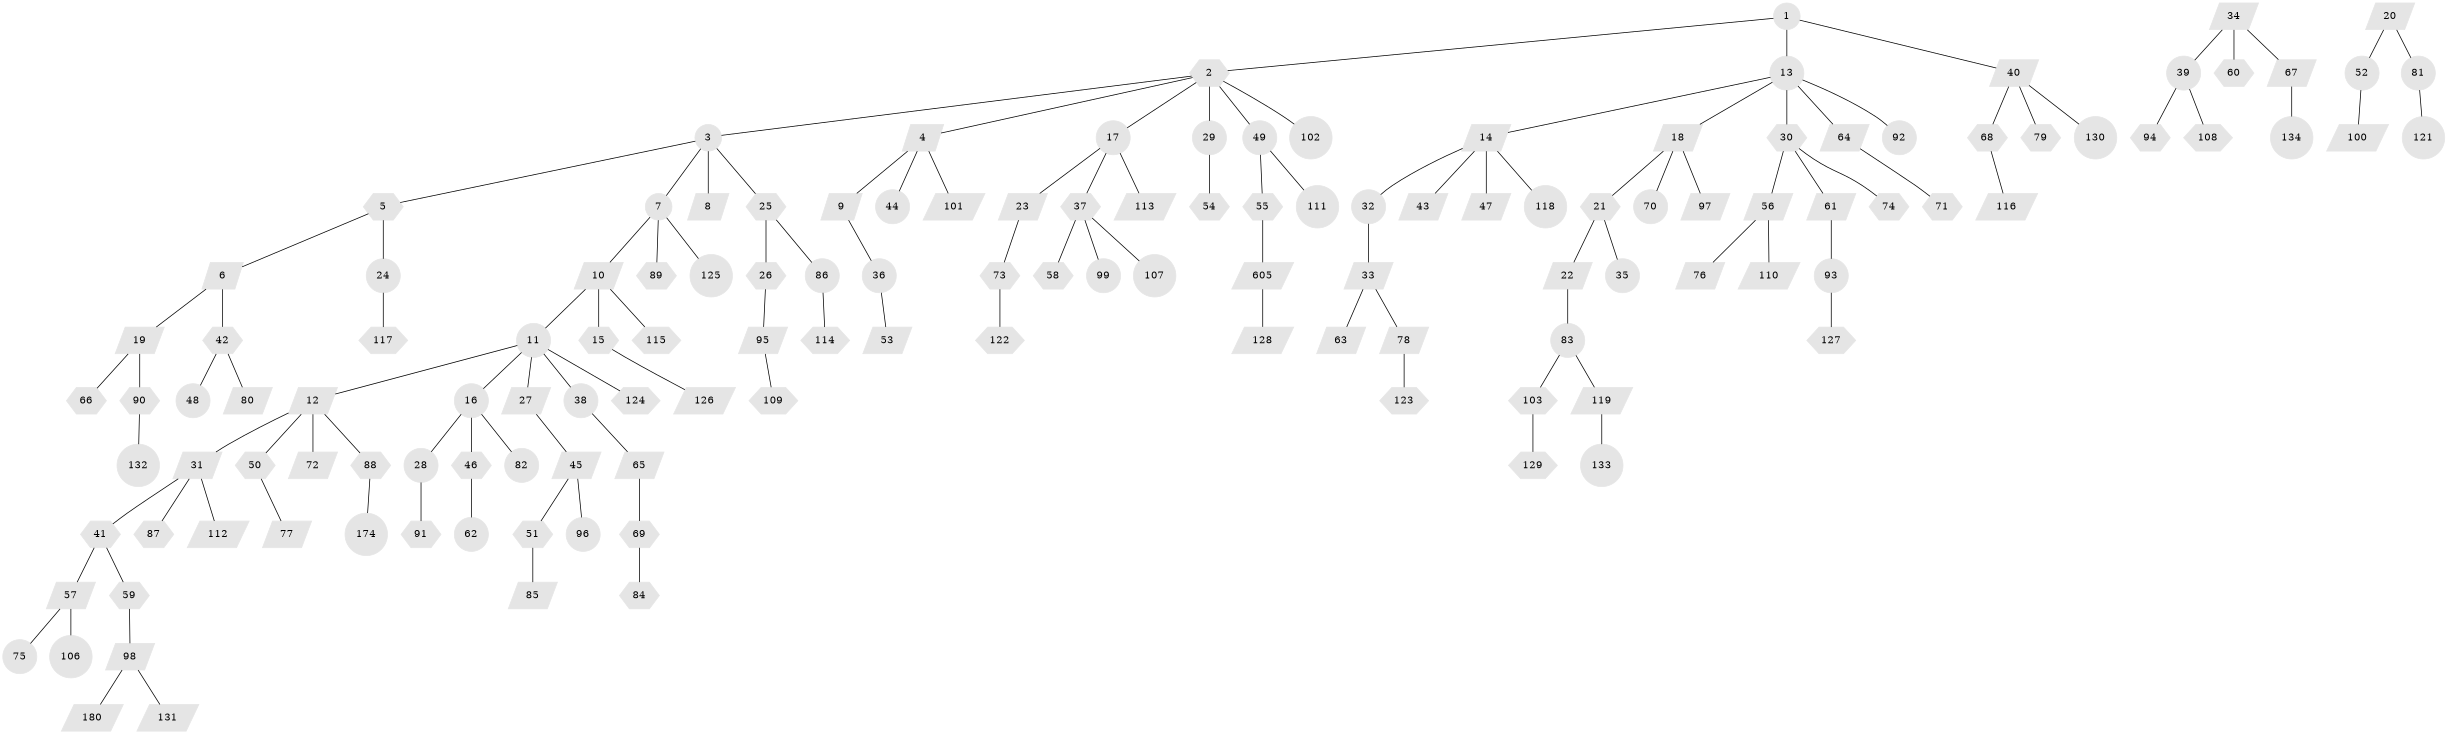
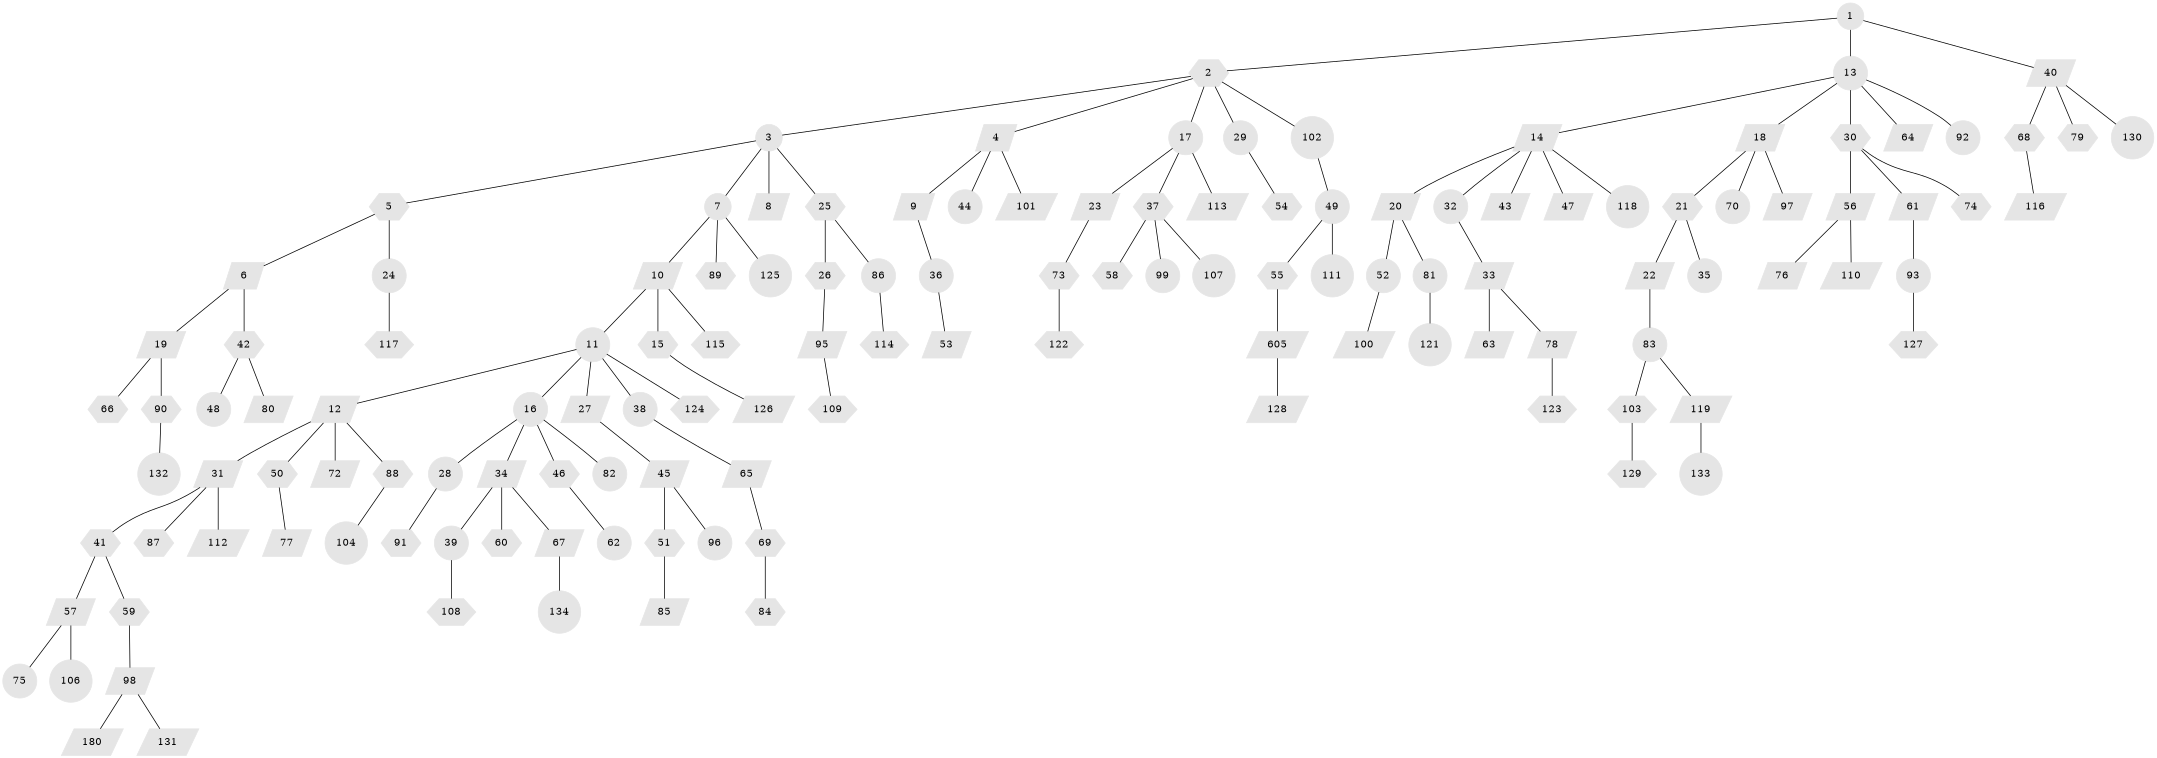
(1235, 105) -> (1323, 175)
(2150, 138) -> none
none -> (1463, 168)
(1942, 207) -> none
none -> (516, 443)
(366, 534) -> (346, 543)
